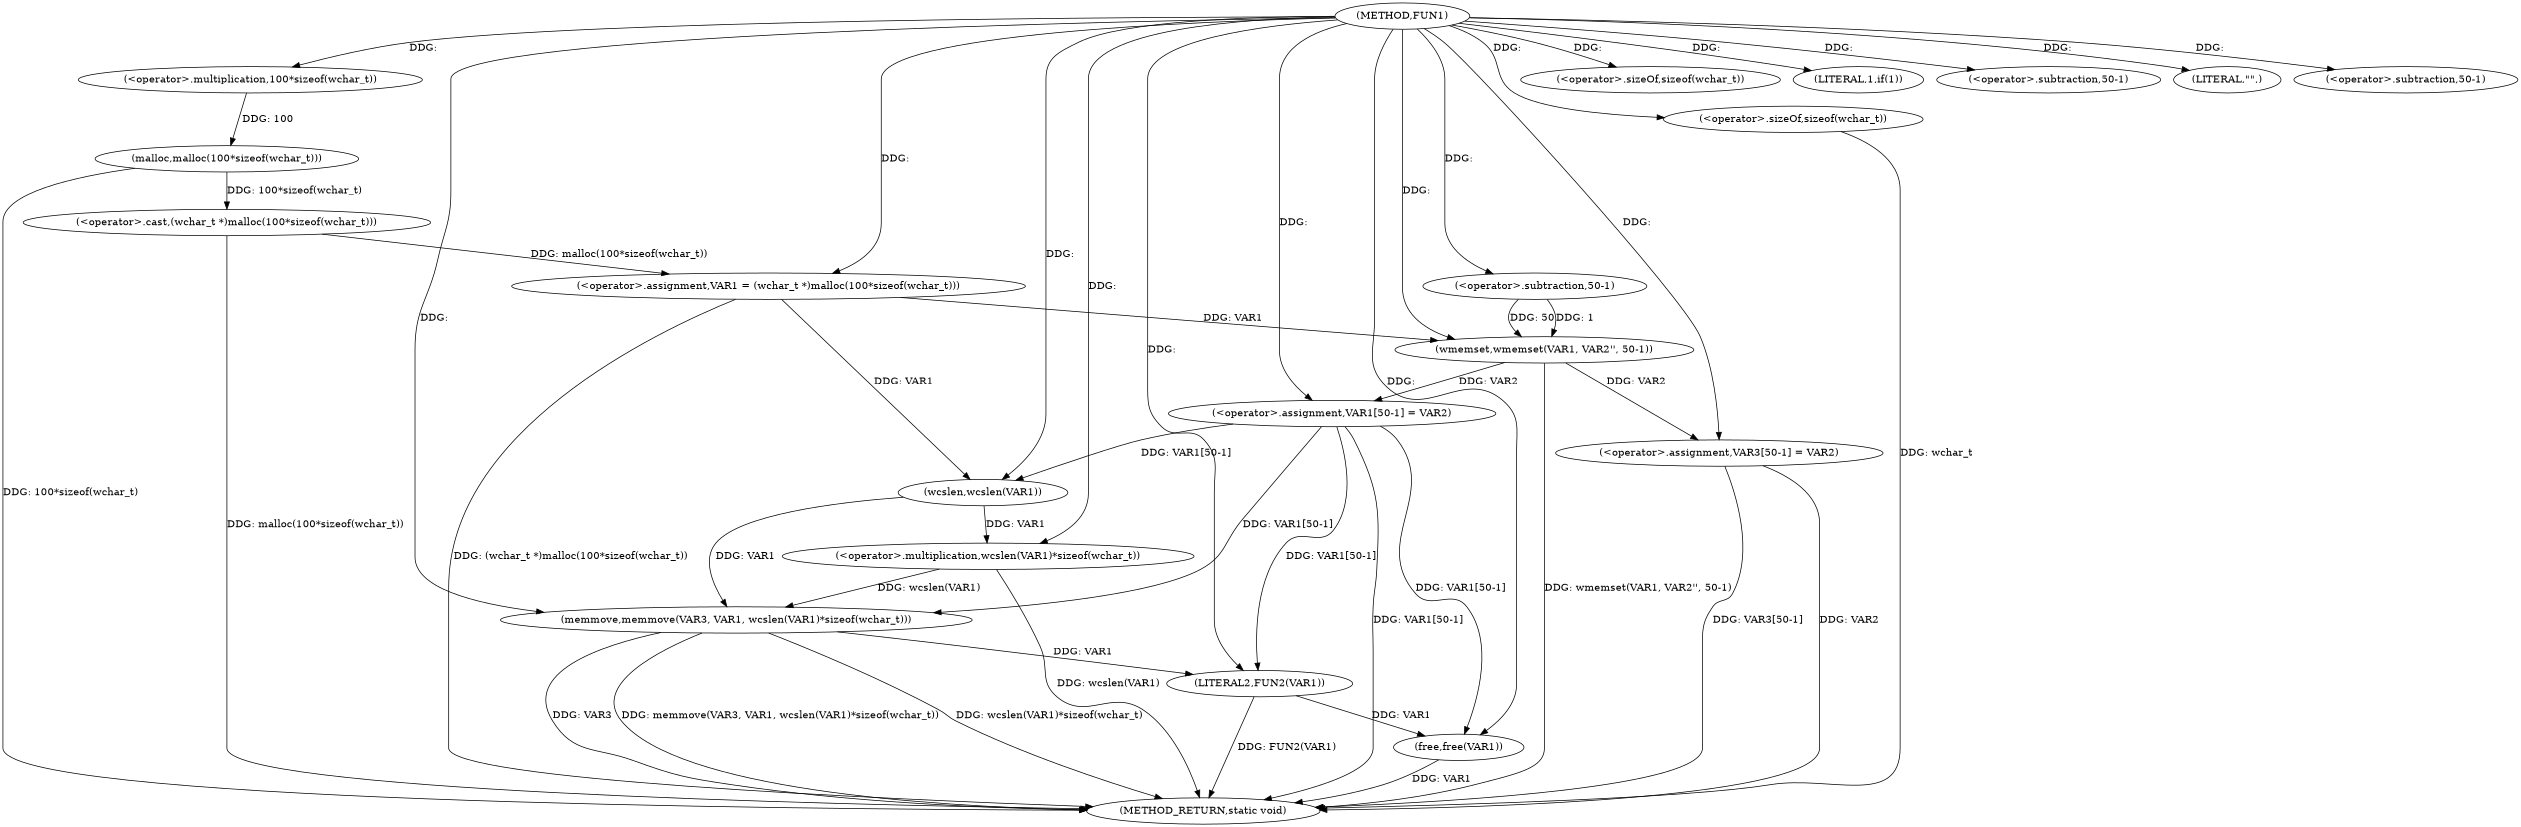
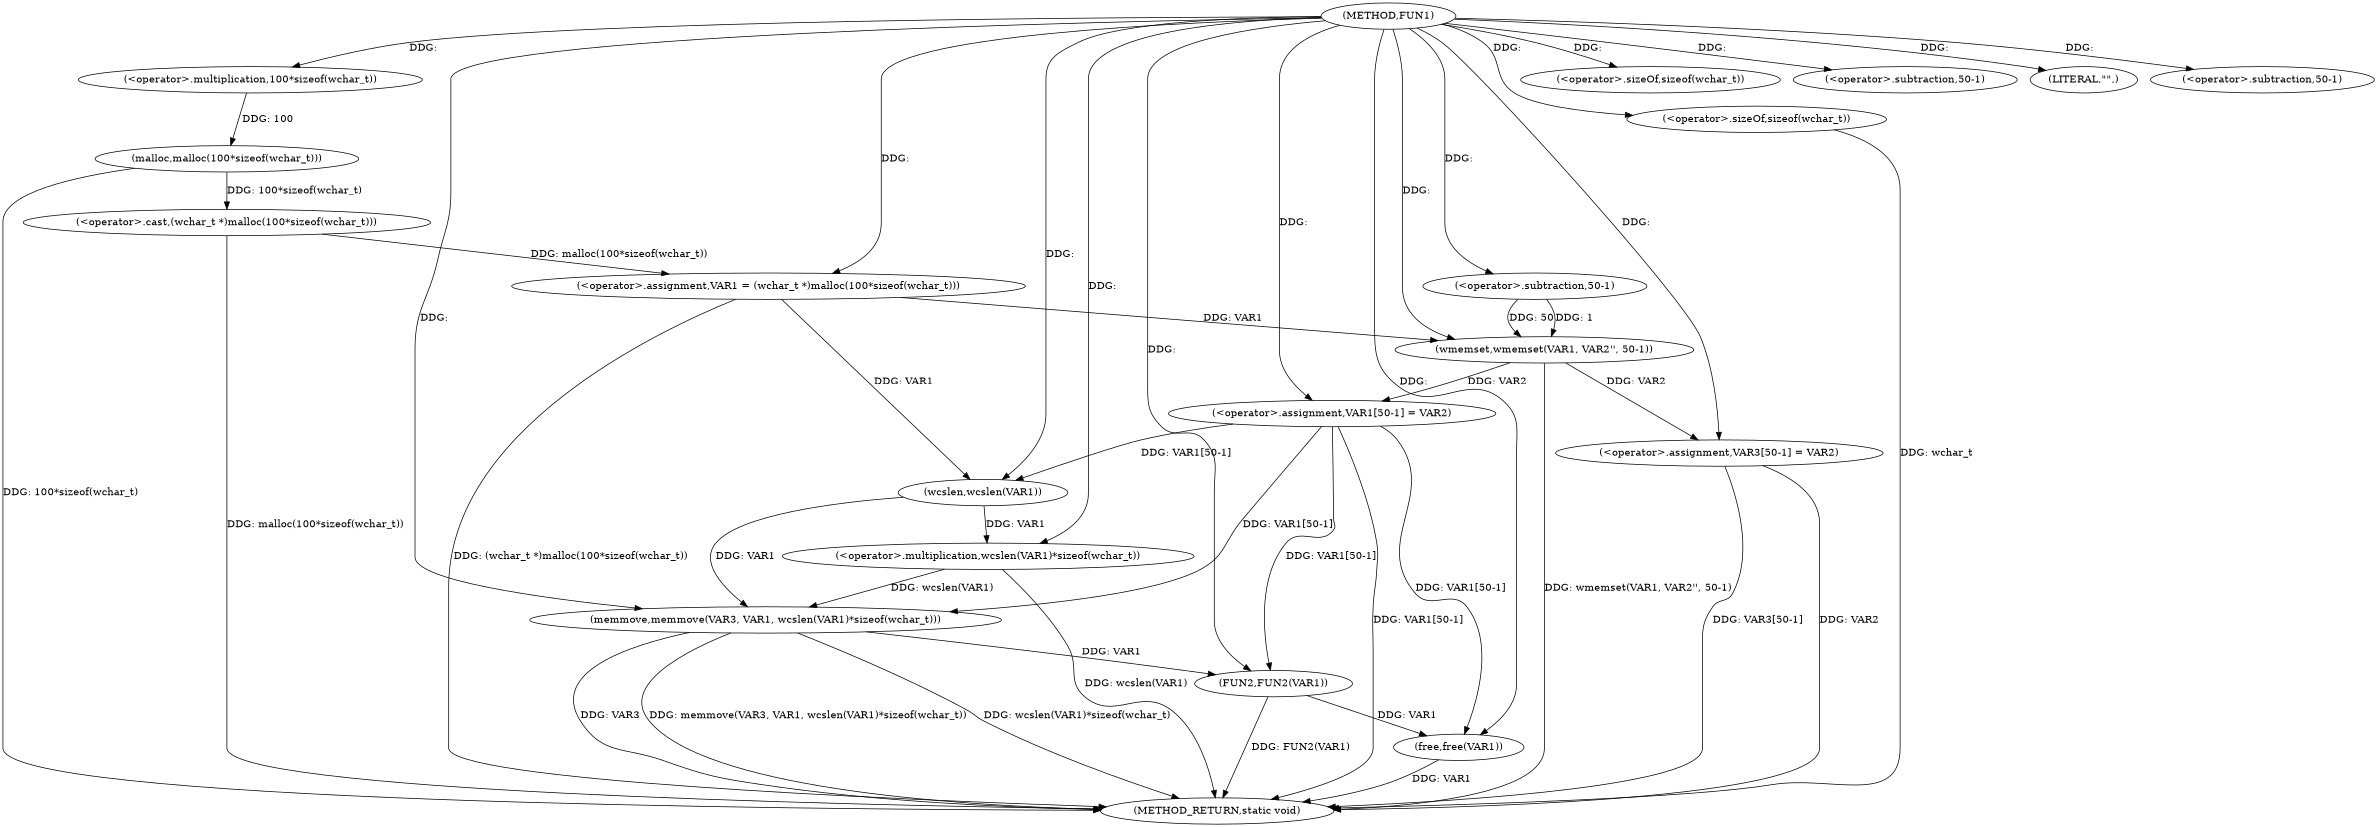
(1858, 80) -> none
(1260, 684) -> (1274, 684)
